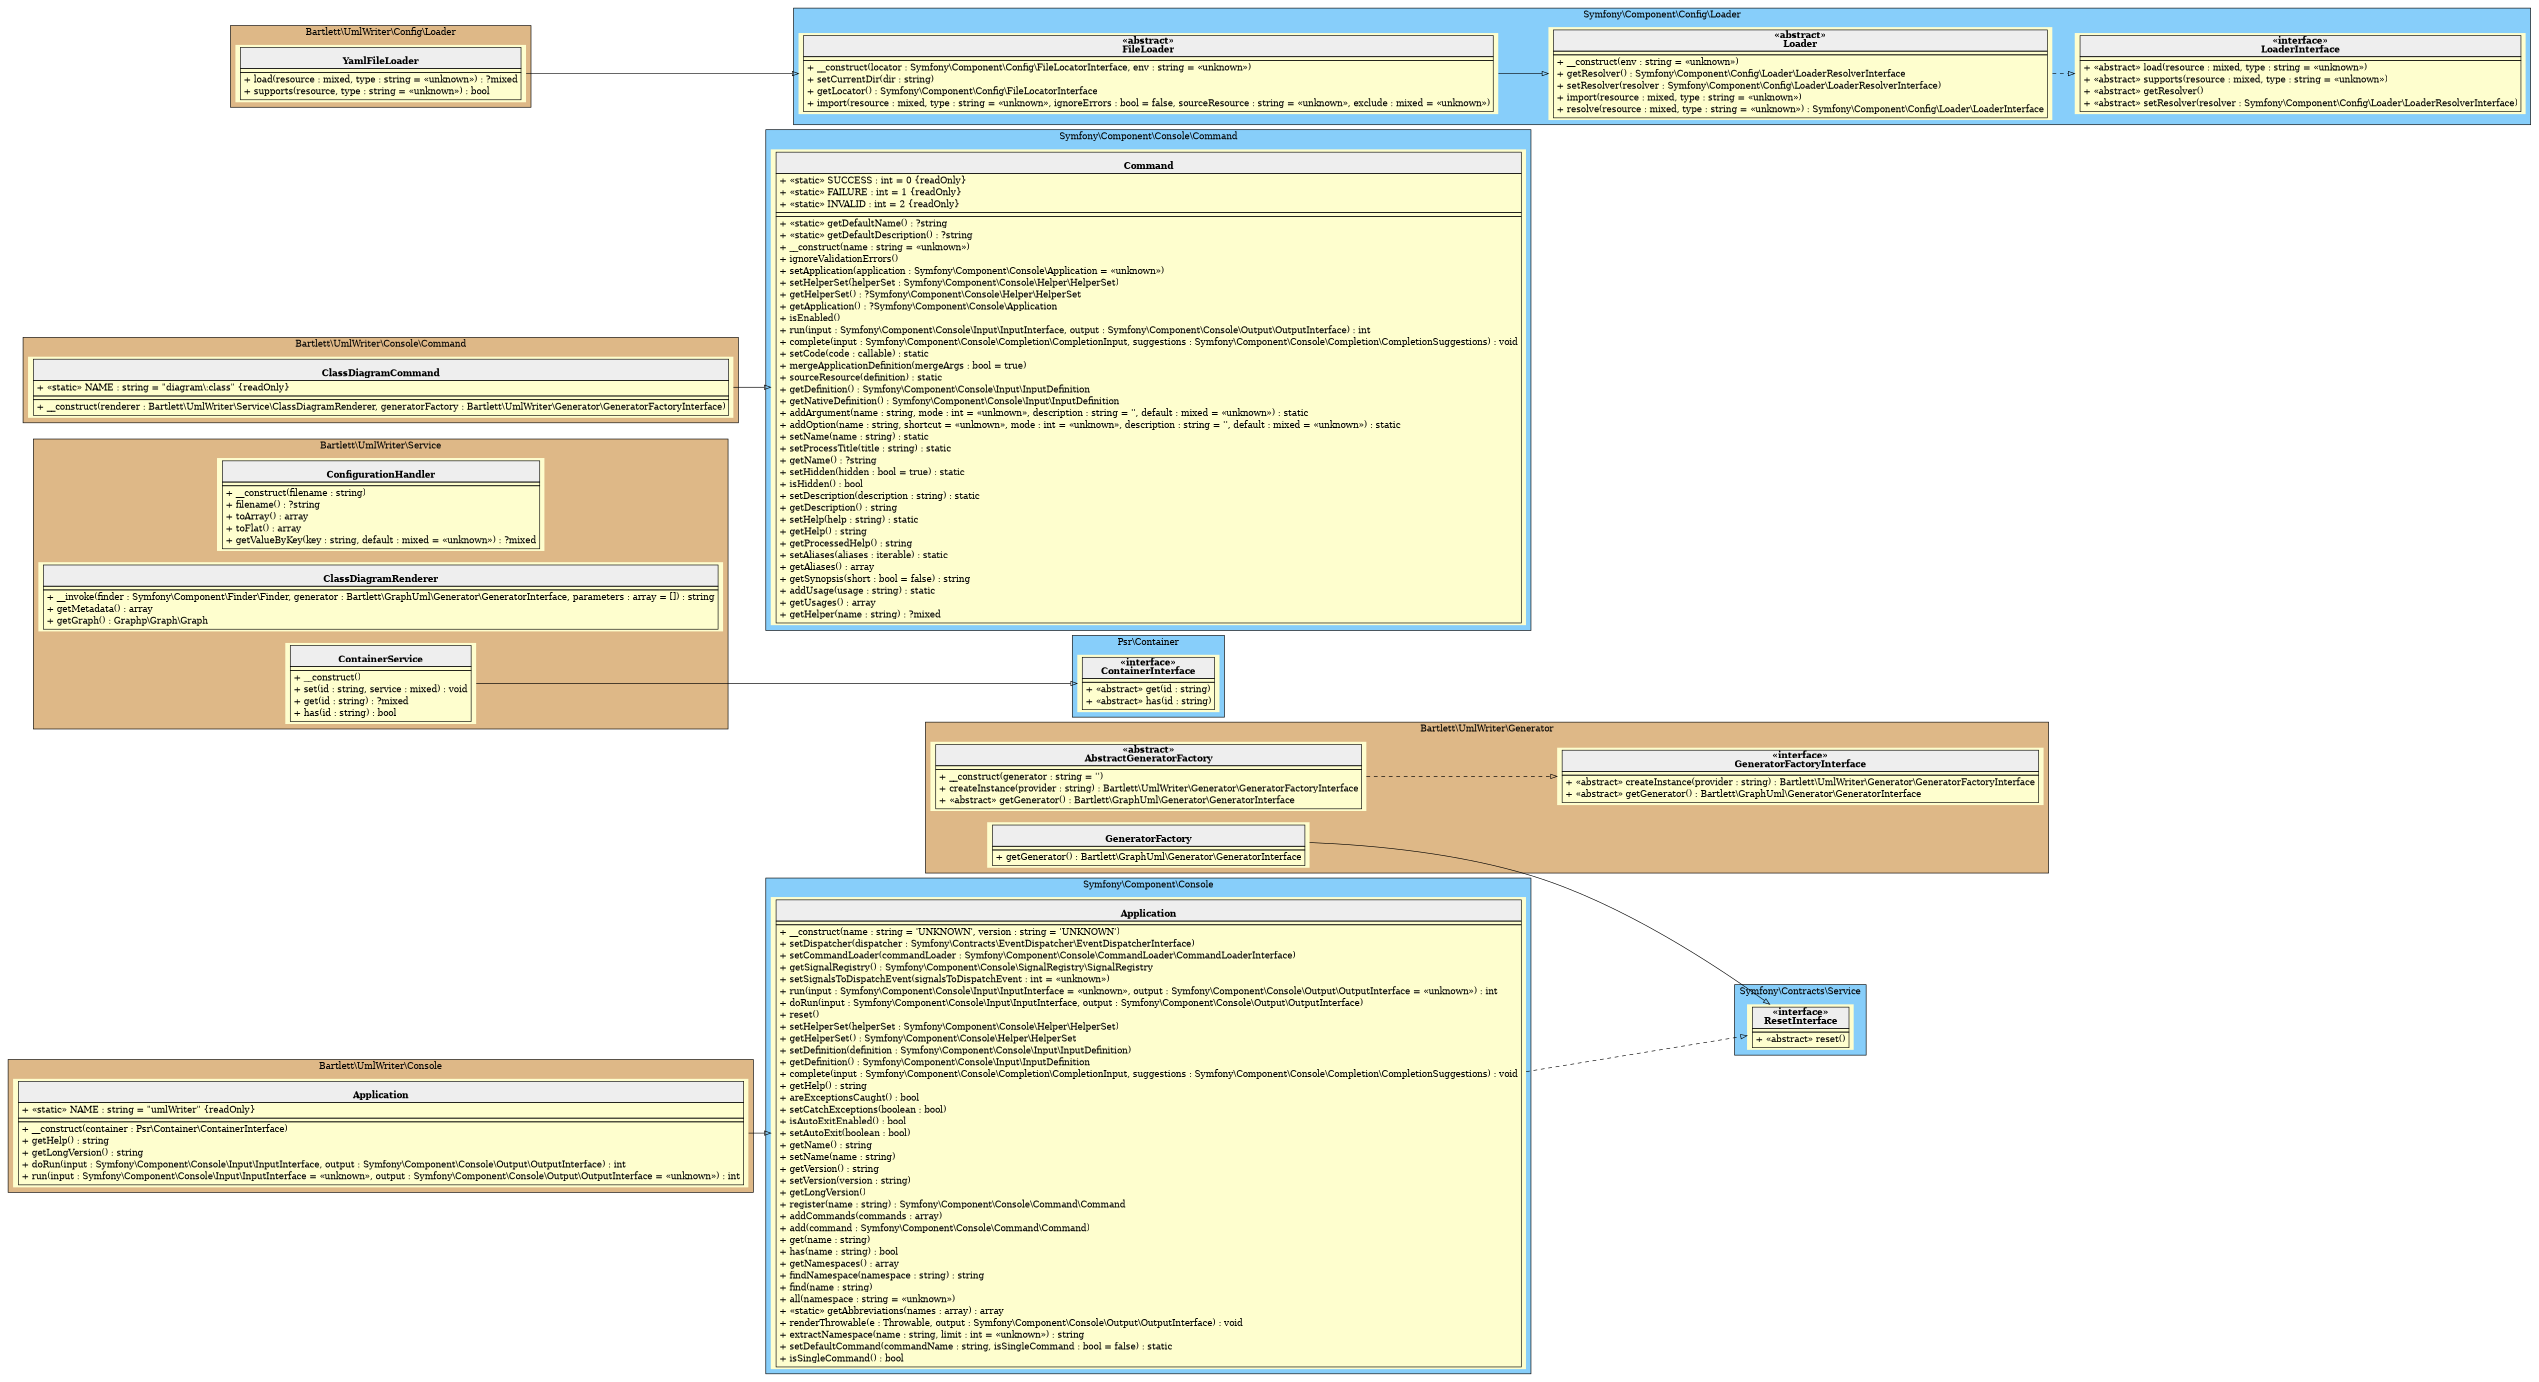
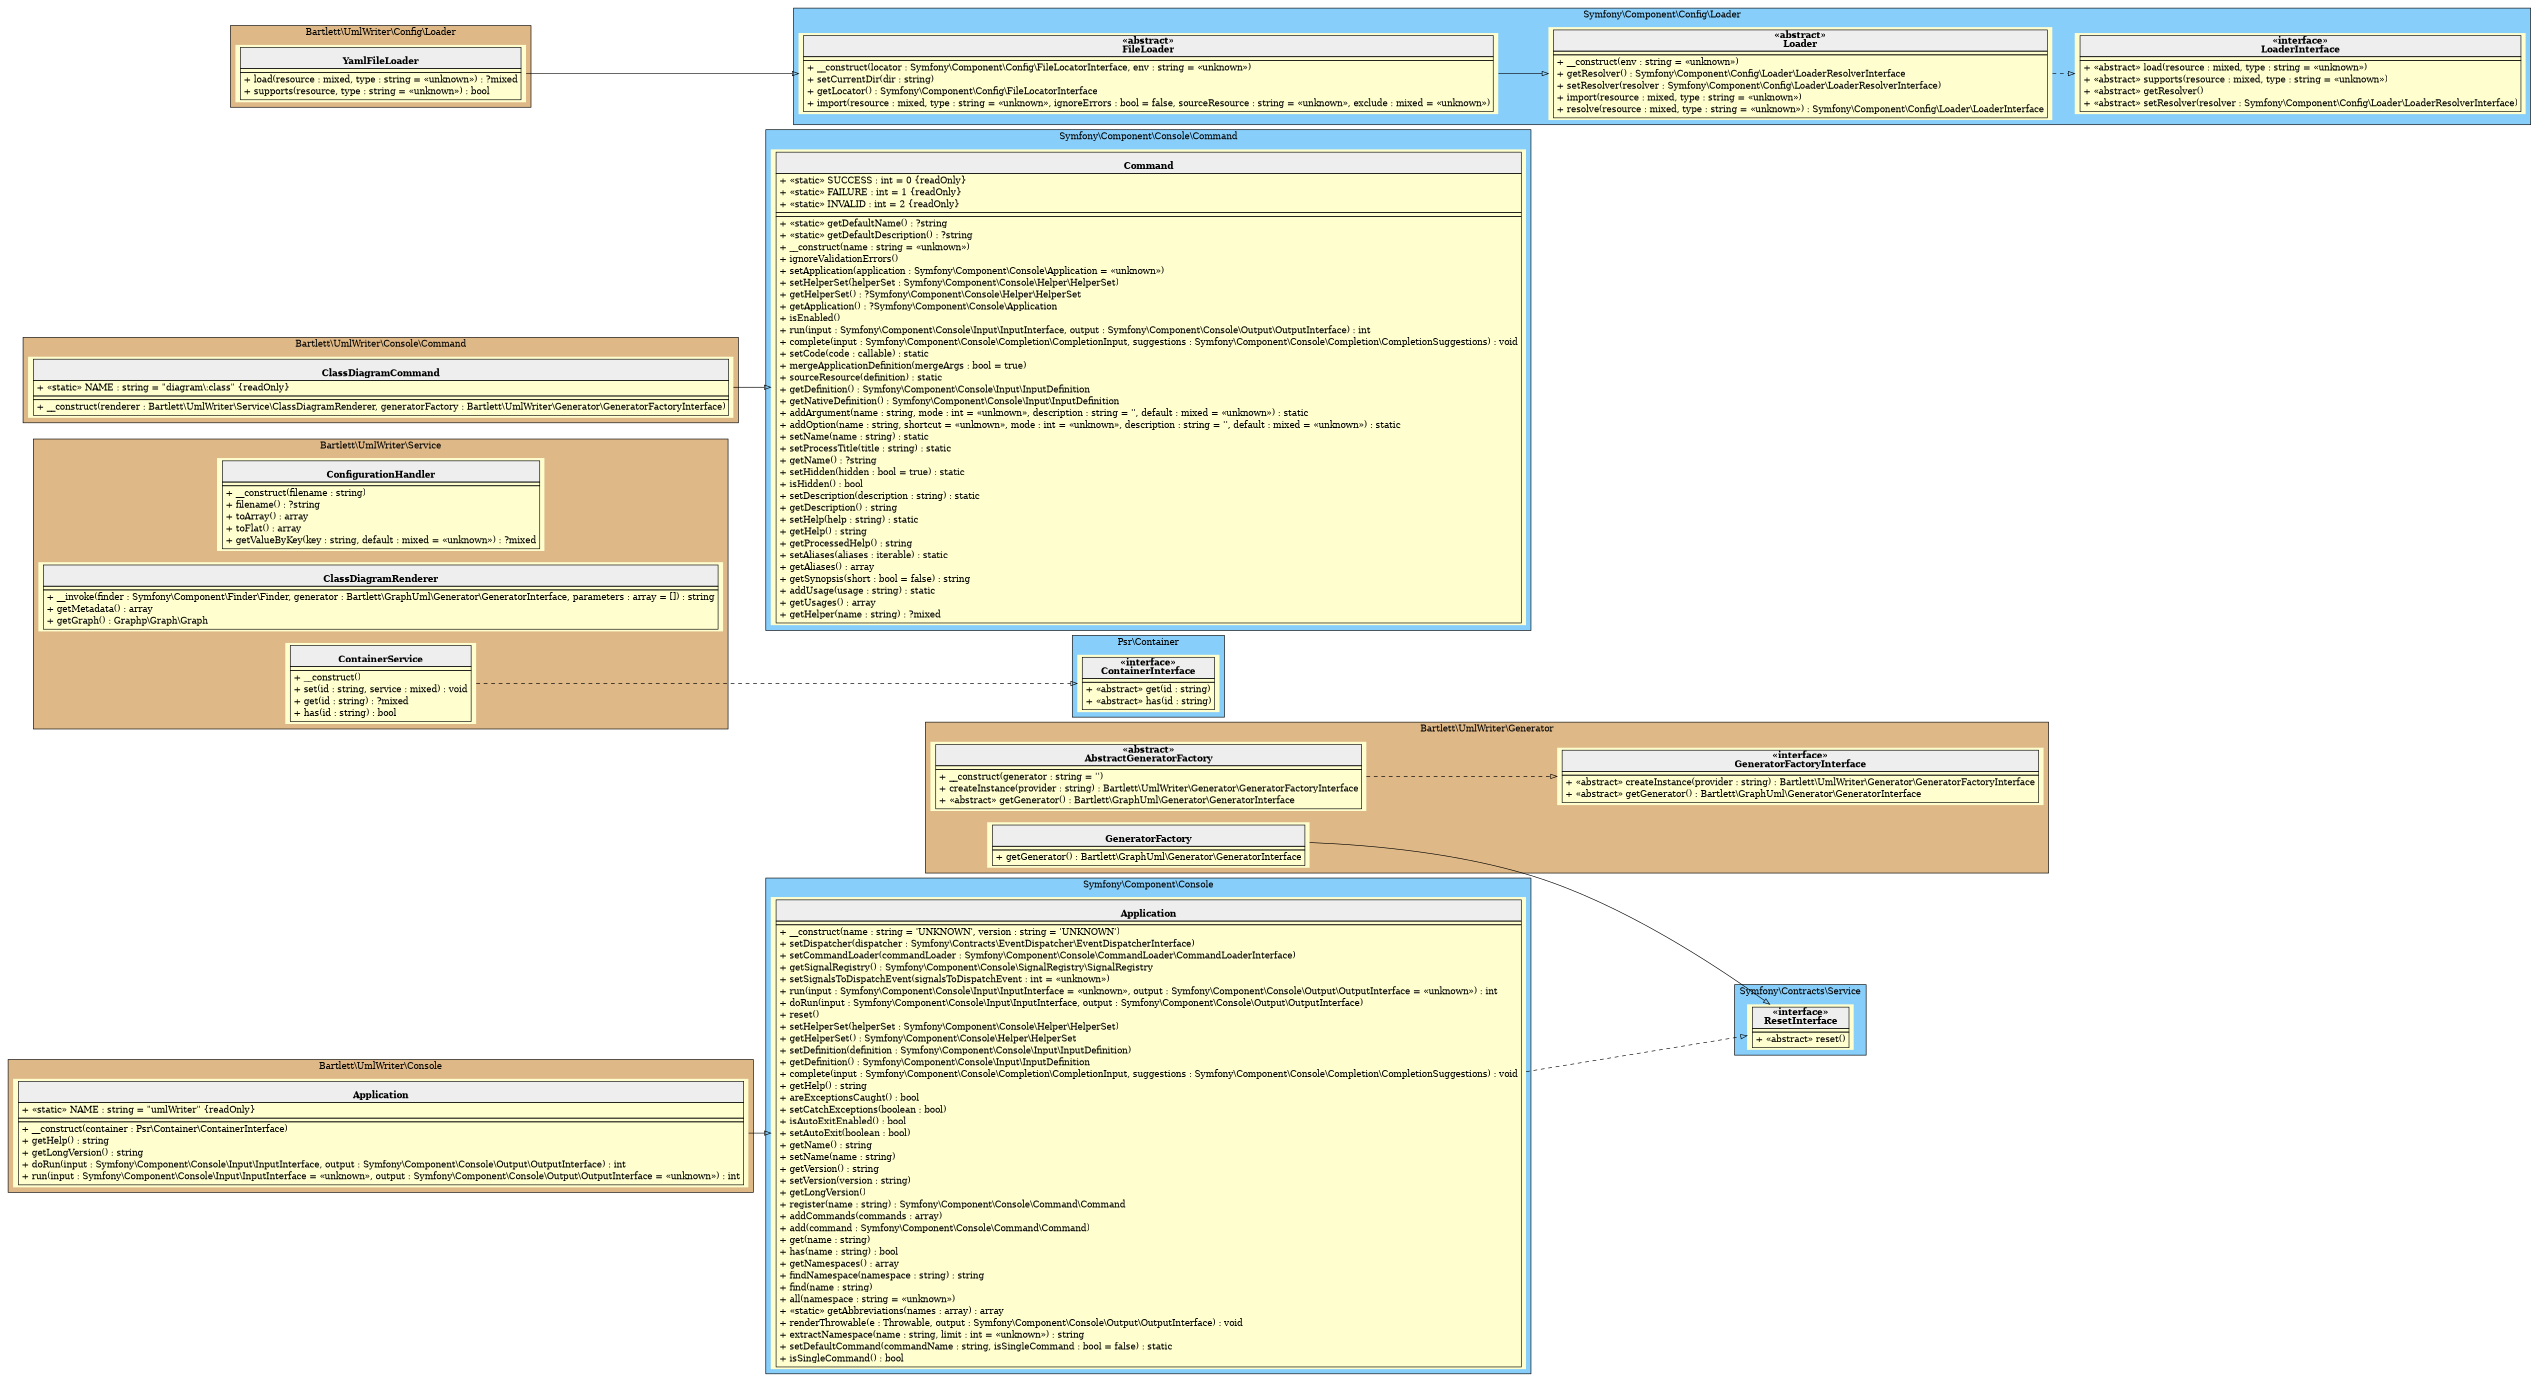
(773, 683) -> (773, 683)
